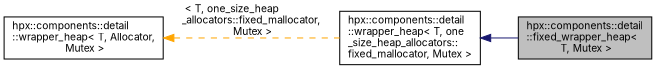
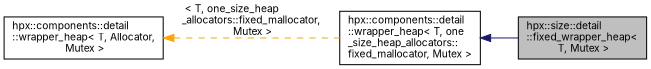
(585, 38) -> (582, 38)
